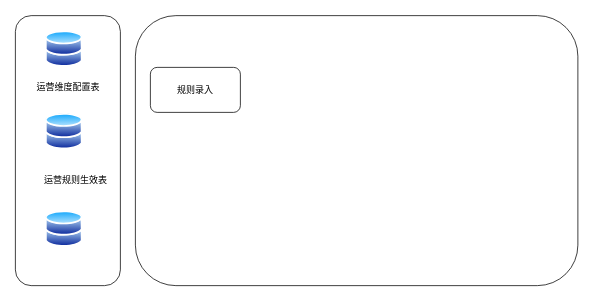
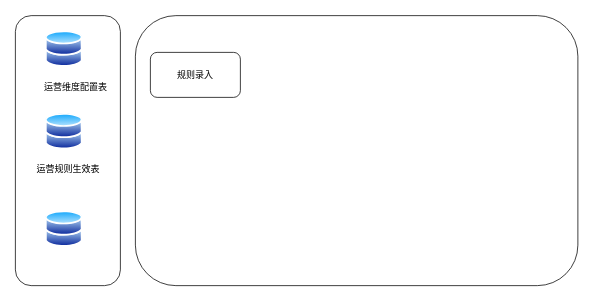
(68, 87) -> (75, 87)
(195, 90) -> (195, 75)
(75, 180) -> (68, 169)
